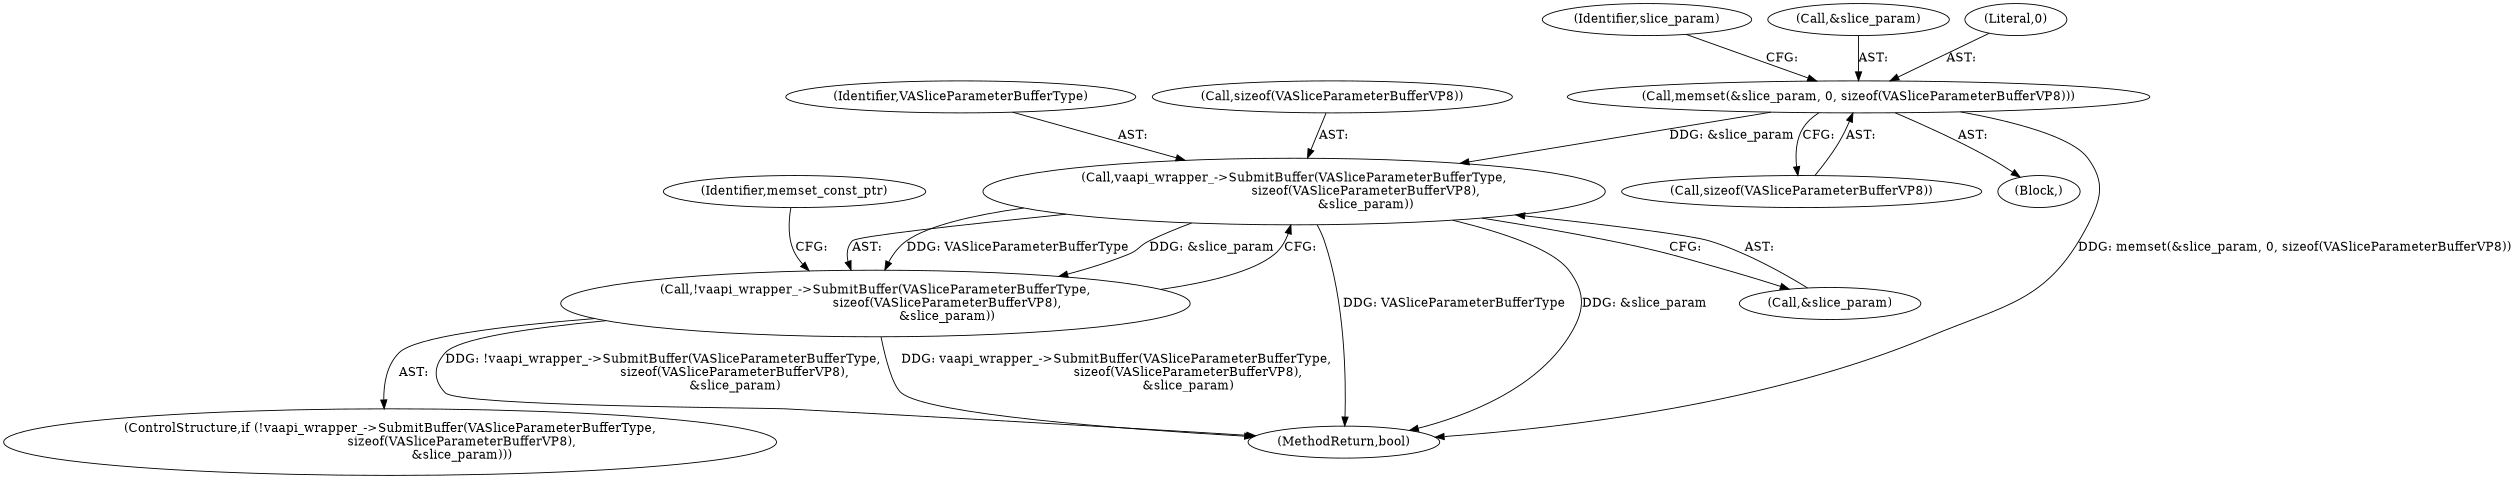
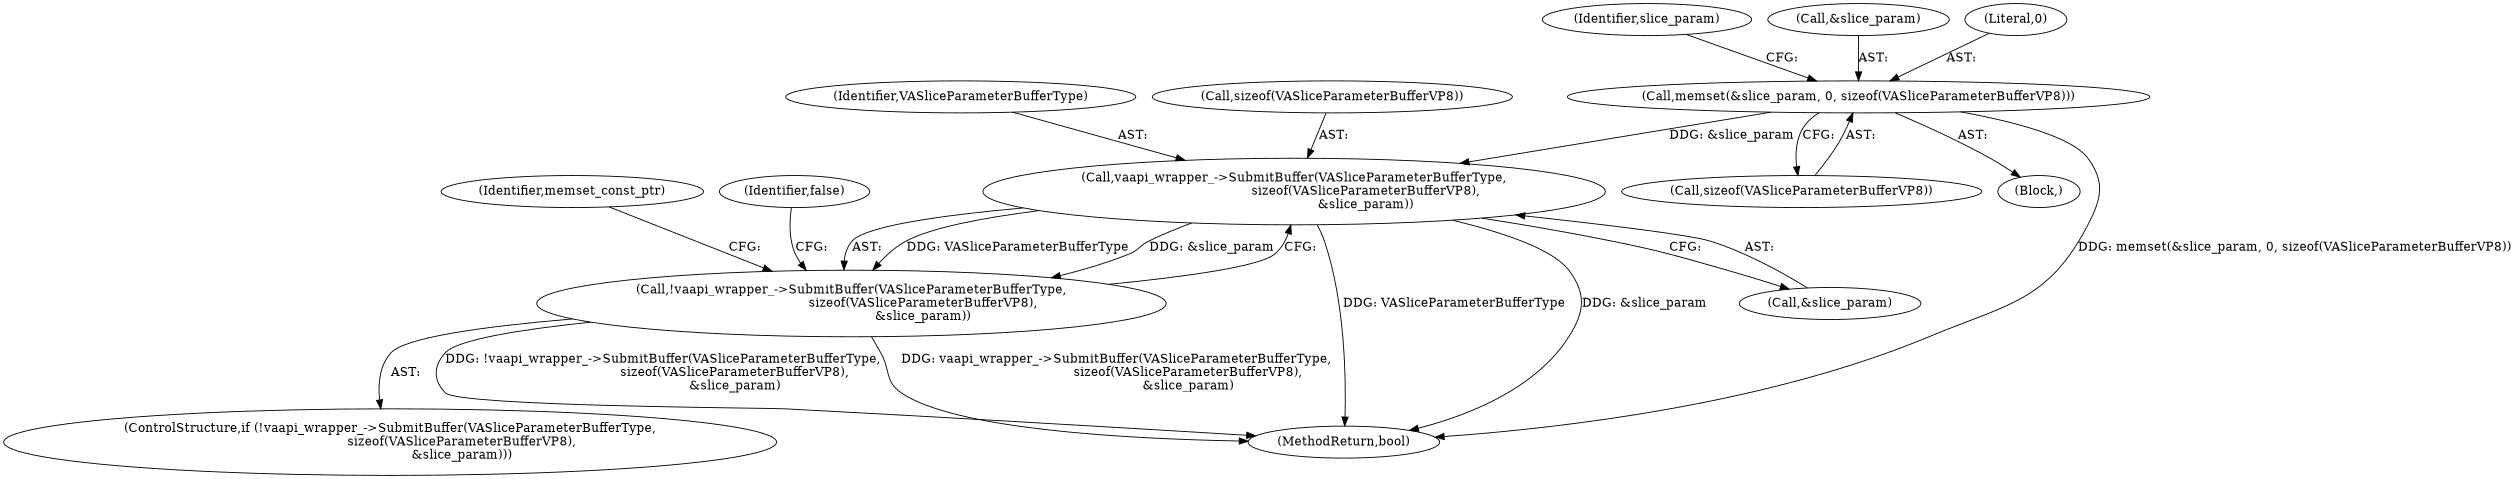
none -> (795, 192)
